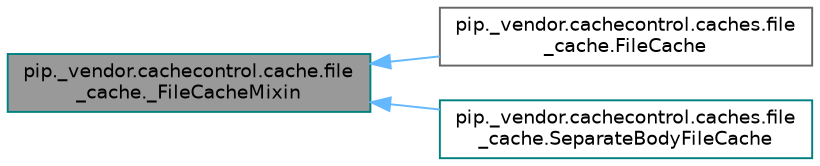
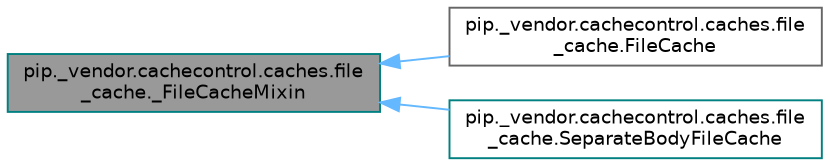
(189, 83) -> (194, 83)
